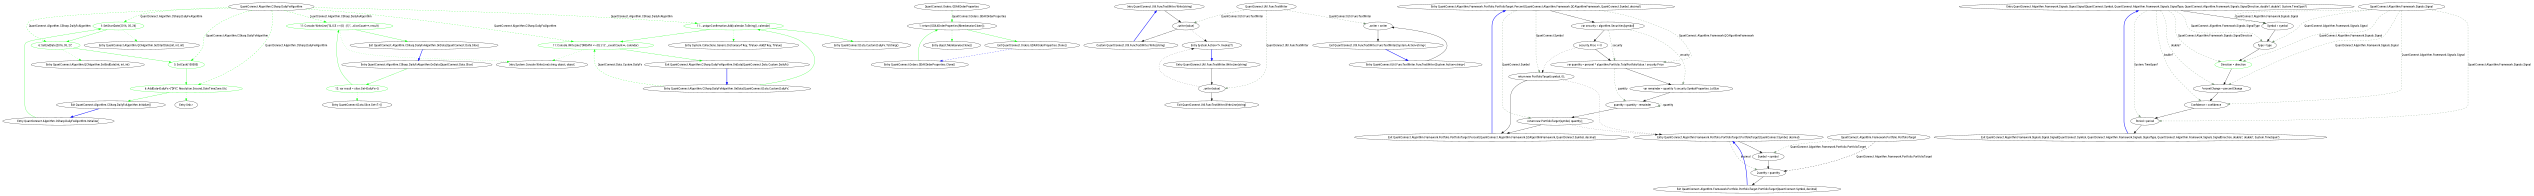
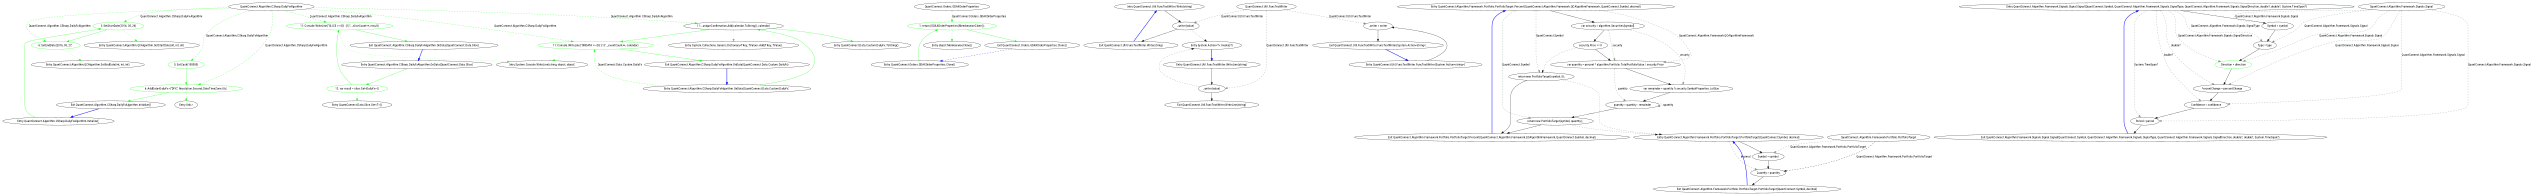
(734, 26) -> (734, 26)
(952, 26) -> (952, 26)
(1131, 45) -> (1131, 45)
(121, 55) -> none
